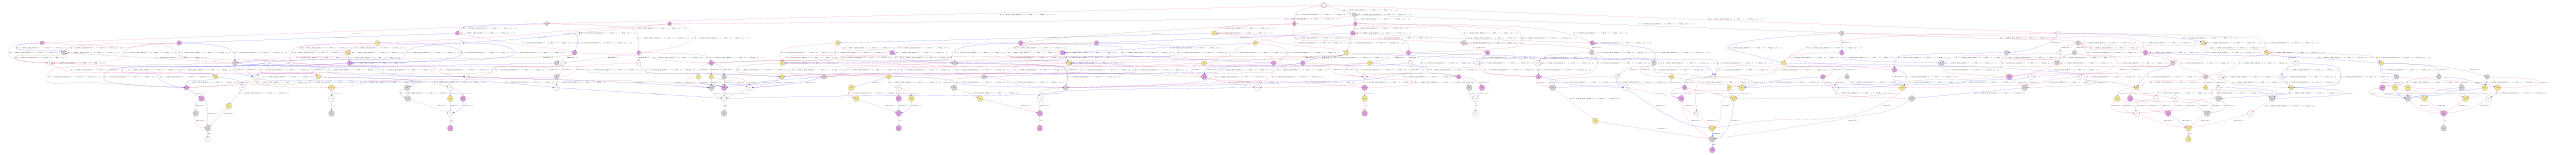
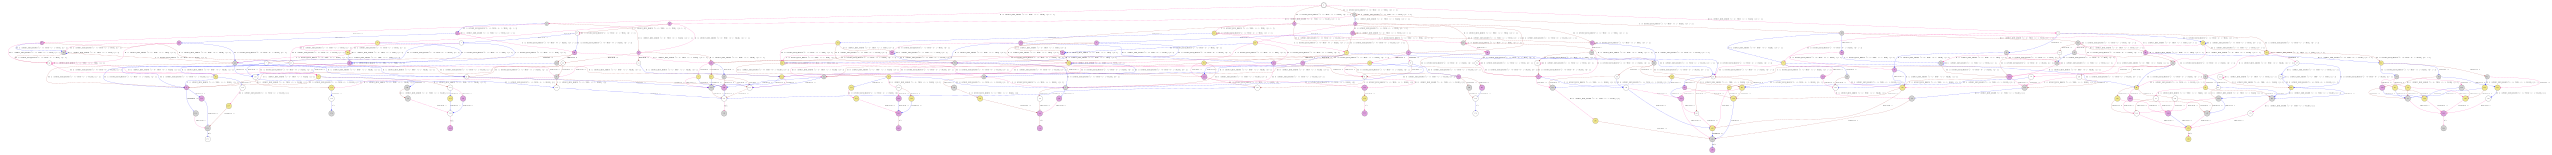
none -> (1059, 99)
(196, 104) -> (187, 101)
